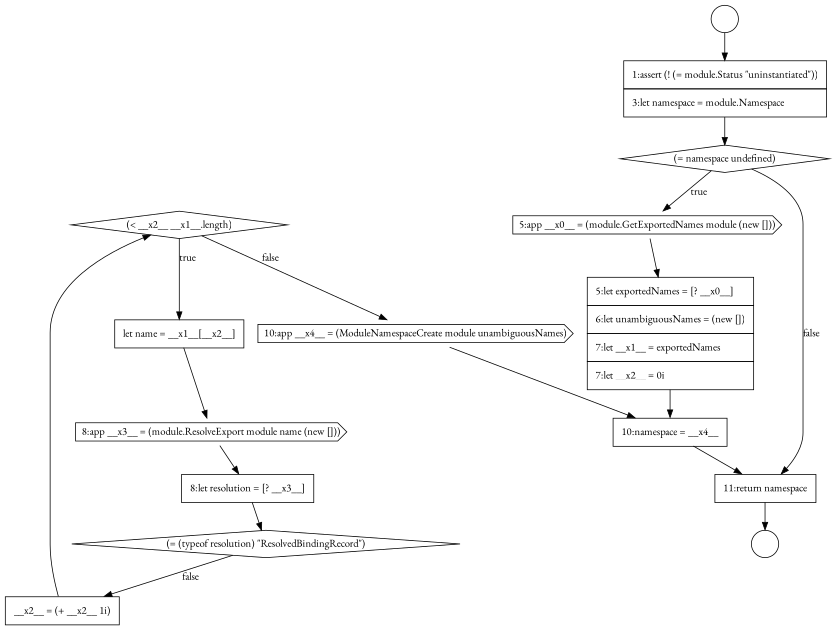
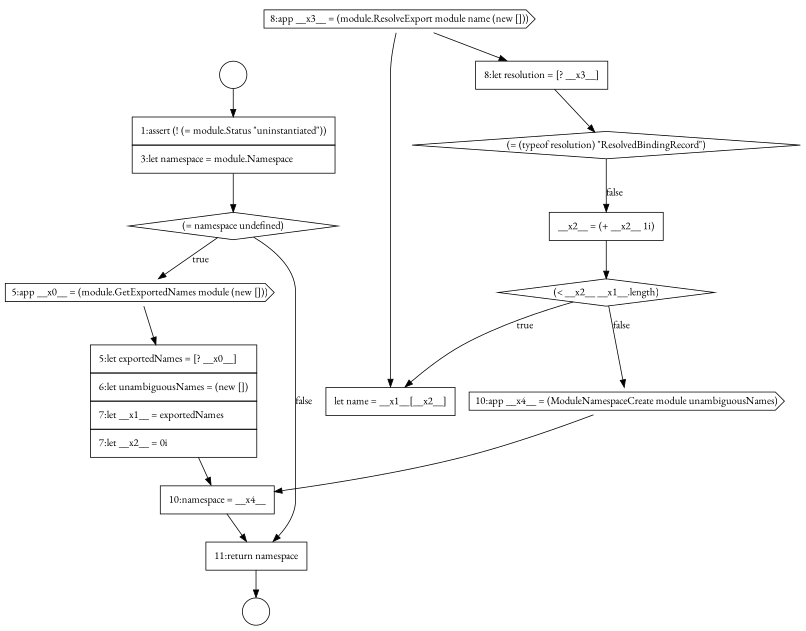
(194, 379) -> (390, 206)
